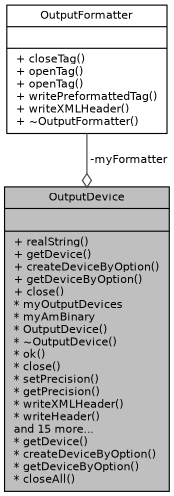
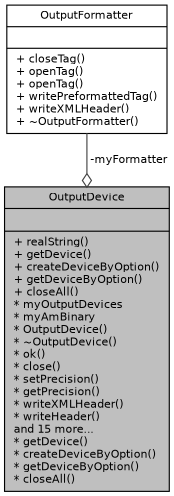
(39, 292) -> (47, 292)
